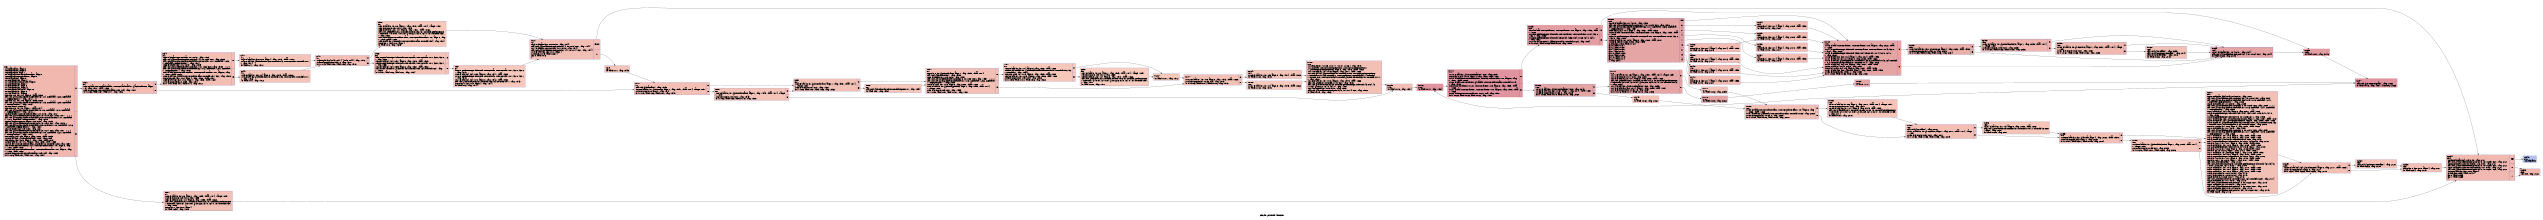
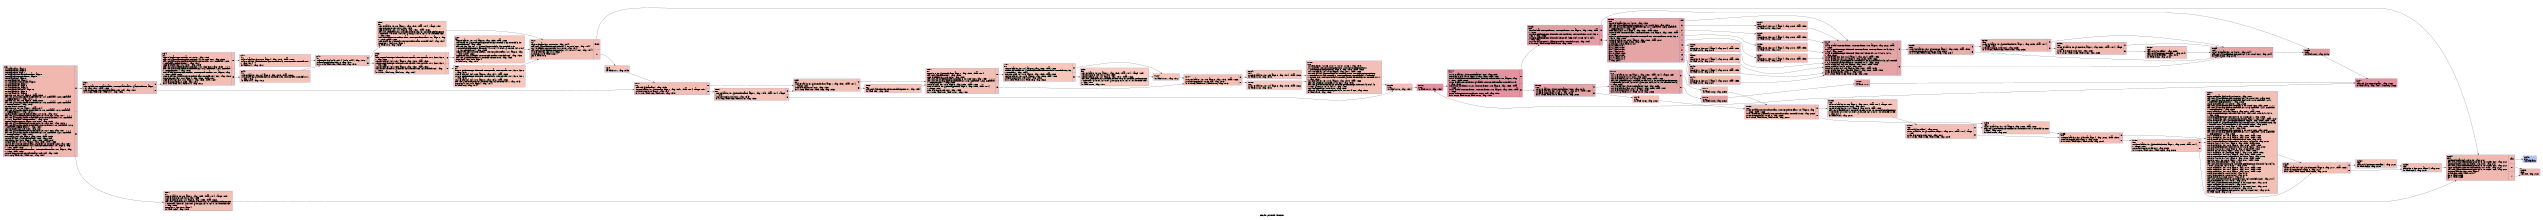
(1746, 41) -> (1776, 67)
none -> (489, 49)
(1858, 135) -> (1899, 122)
(2512, 159) -> (2512, 159)
